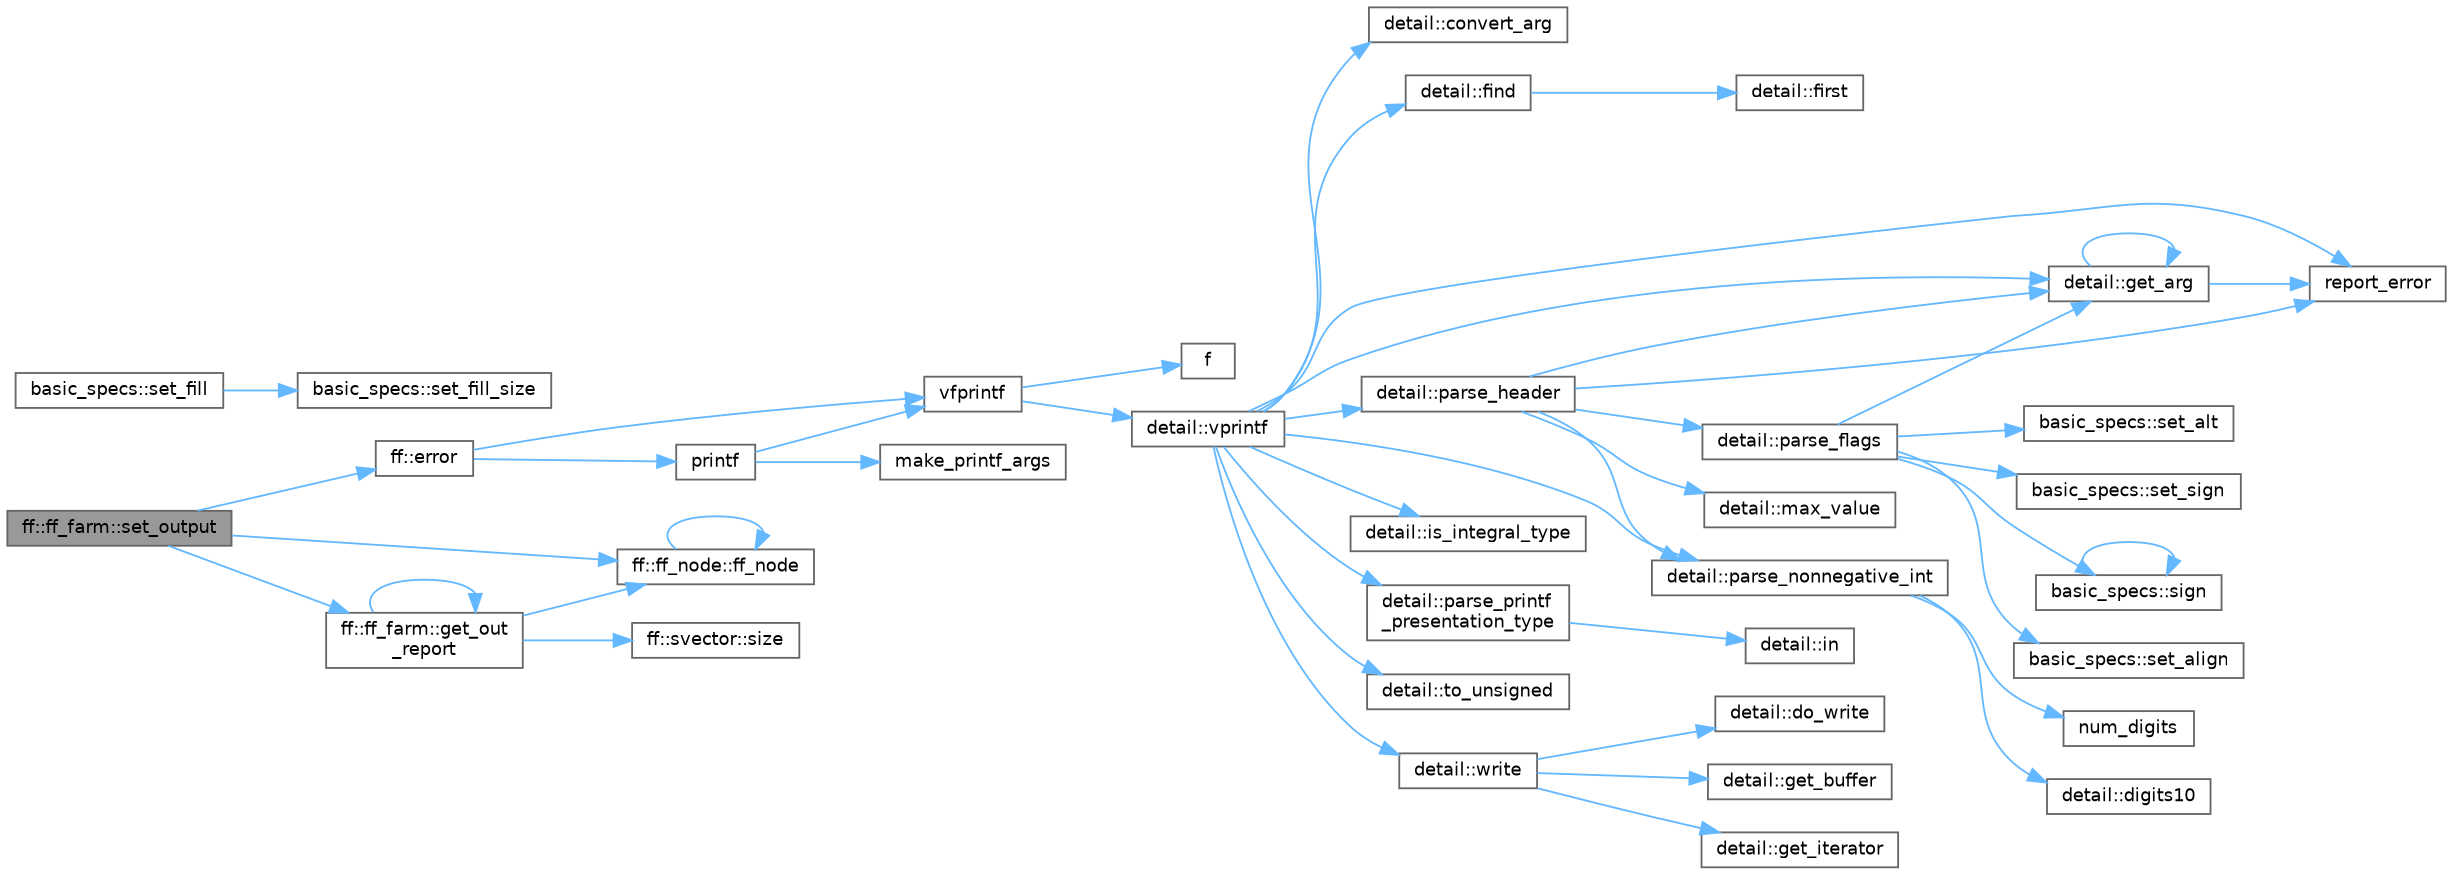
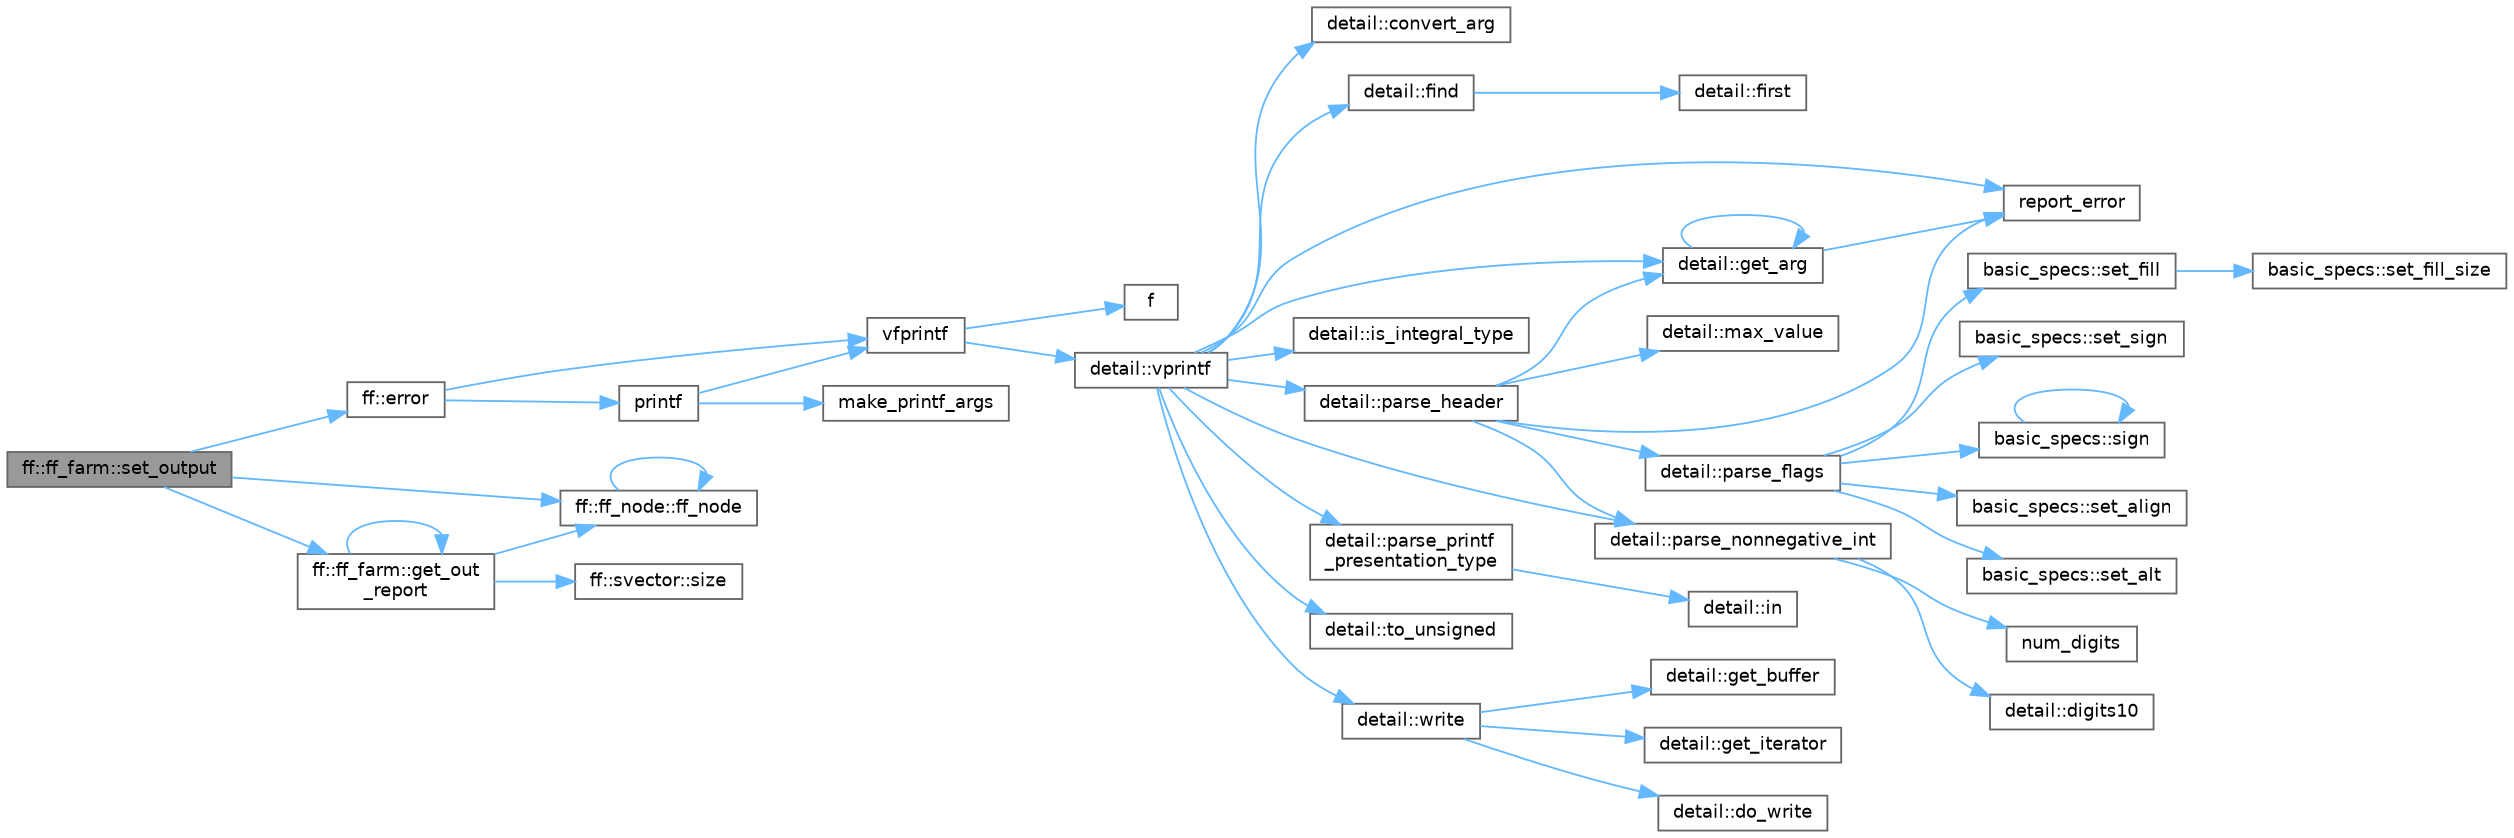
(1950, 370) -> (1918, 389)
